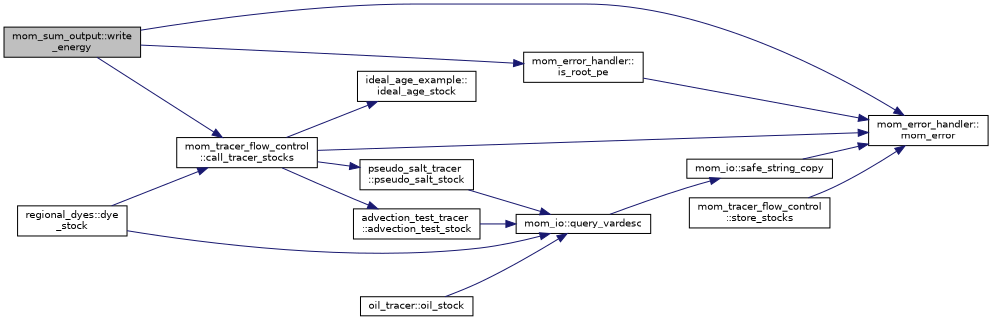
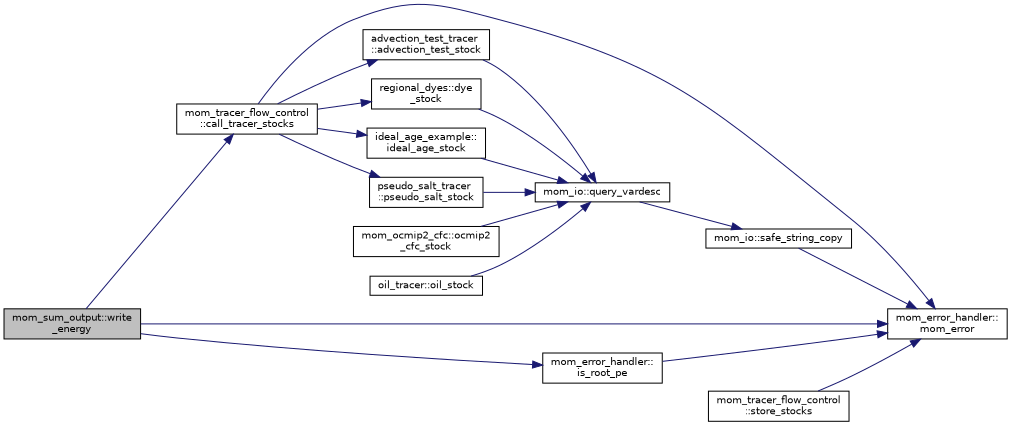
none -> (519, 169)
(155, 189) -> (339, 106)
none -> (426, 242)
